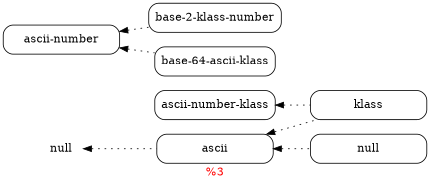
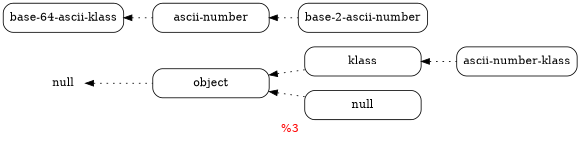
(215, 18) -> (363, 18)
(141, 51) -> (142, 18)
(297, 105) -> (443, 61)
(215, 149) -> (211, 83)
